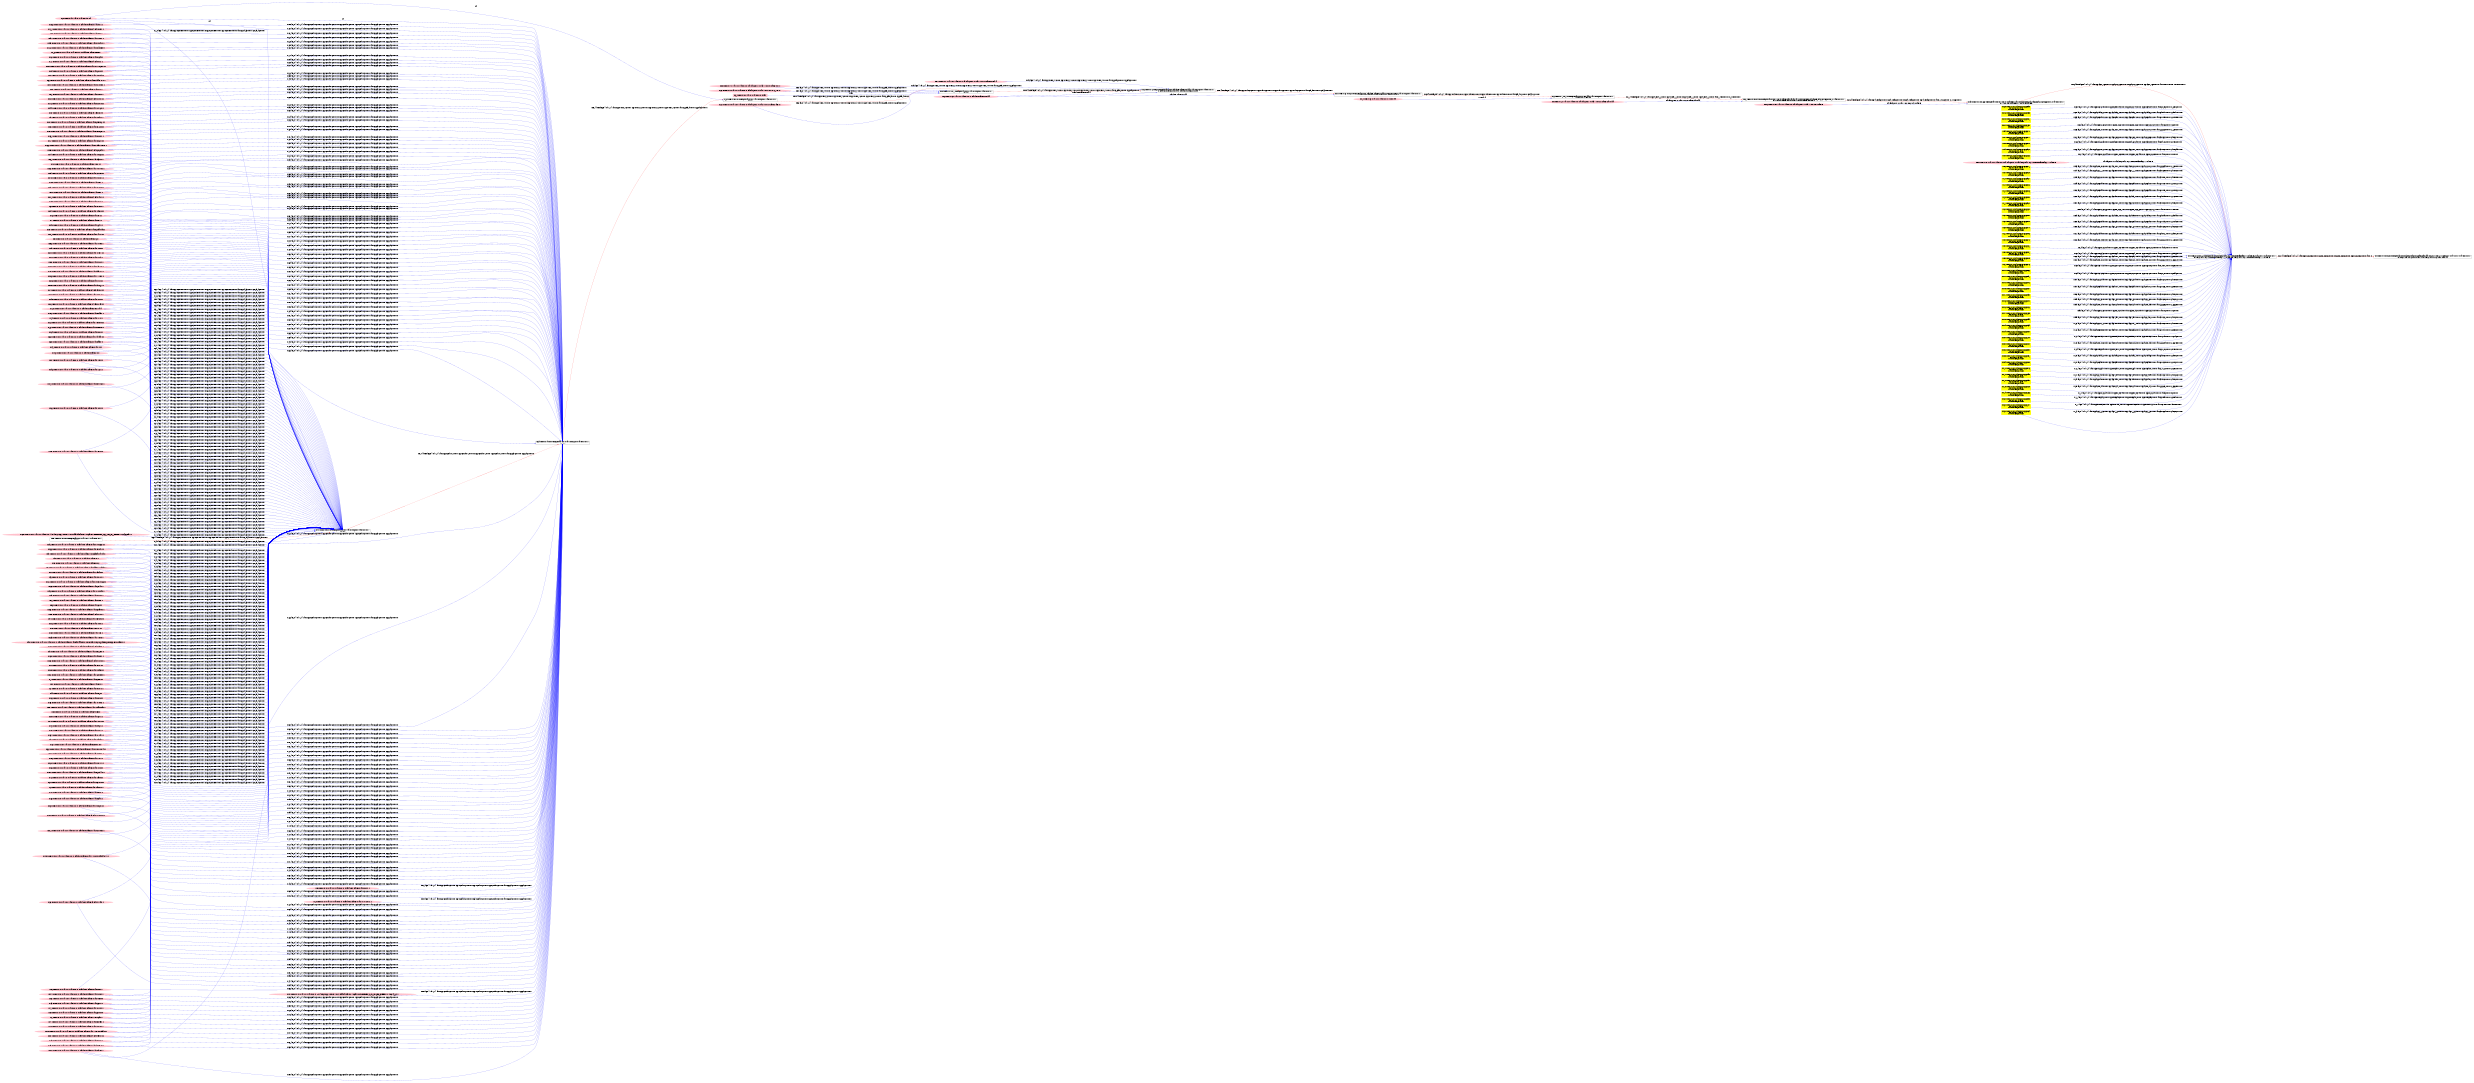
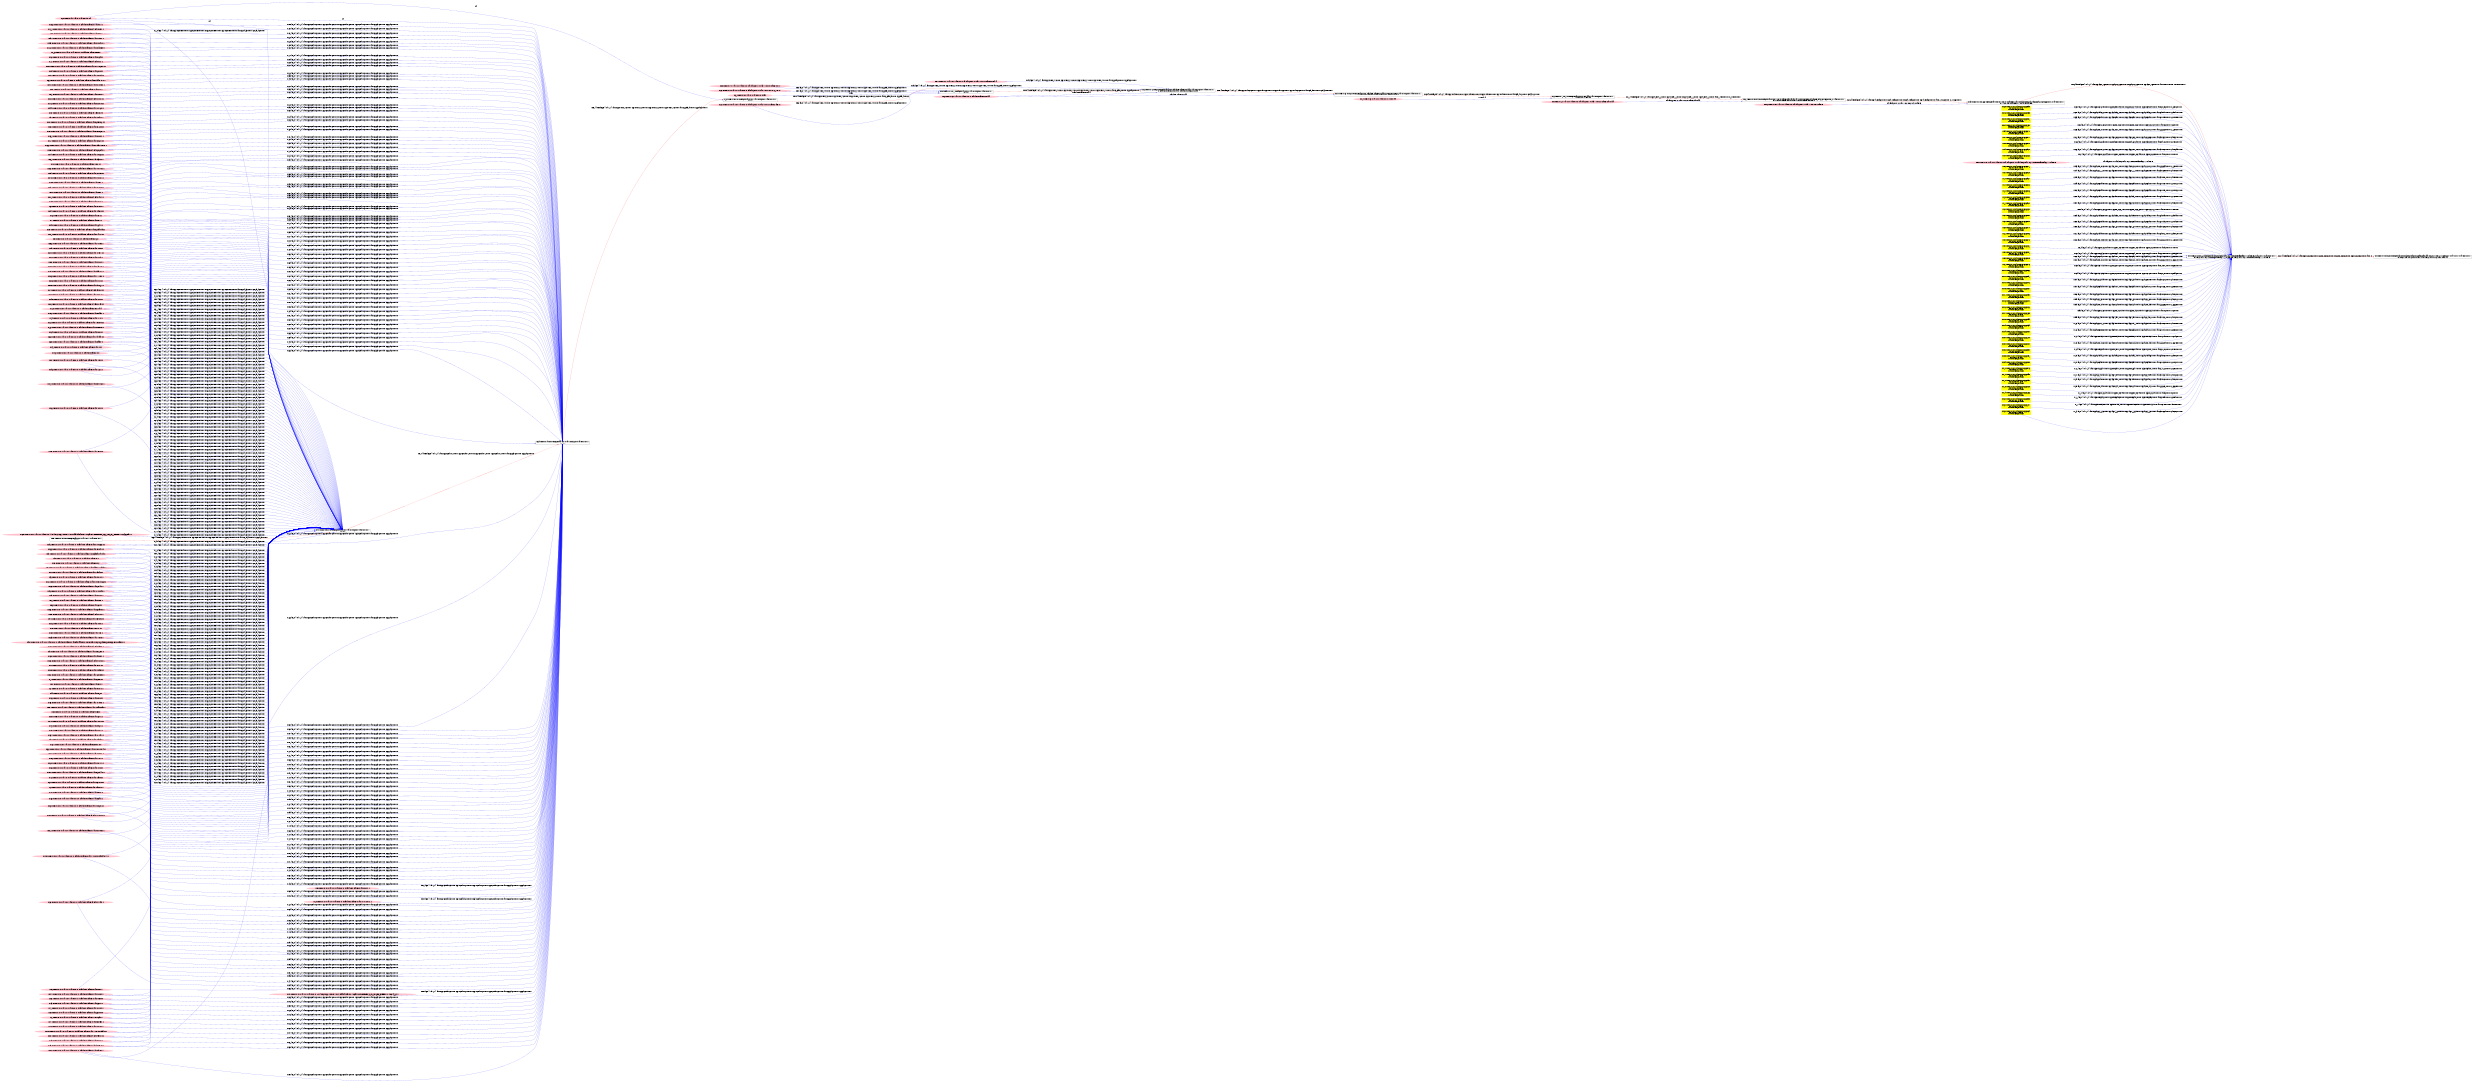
(750, 95) -> (750, 95)
